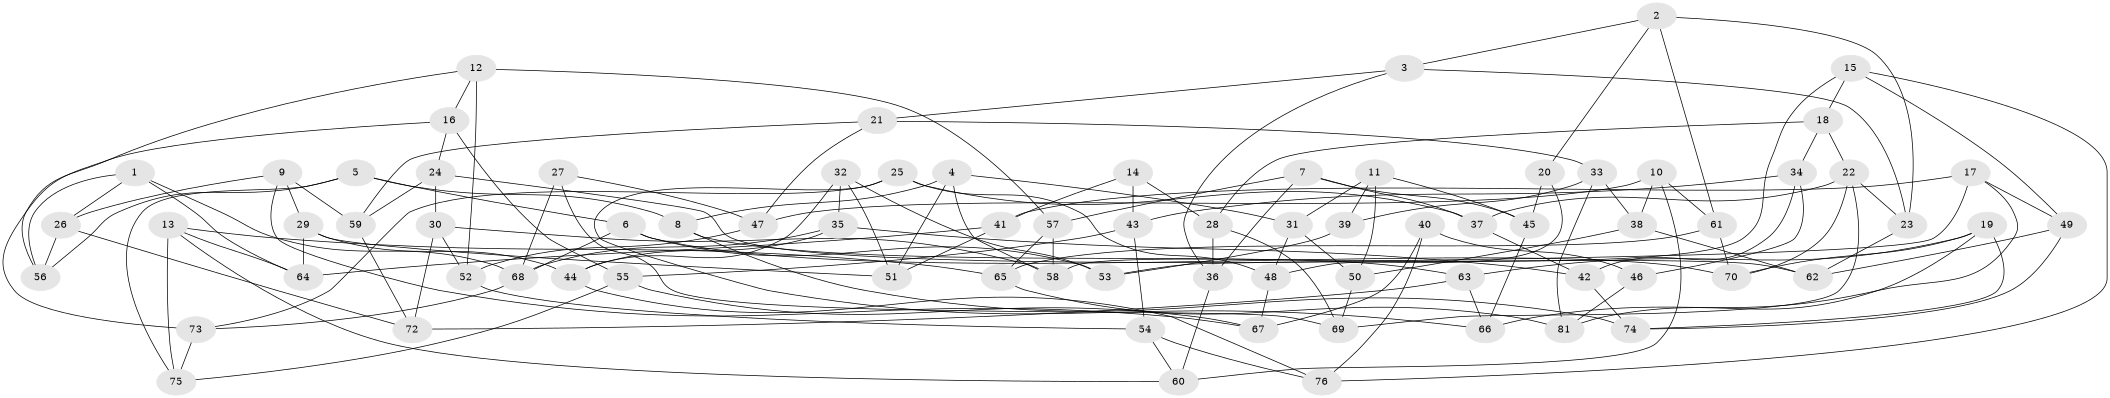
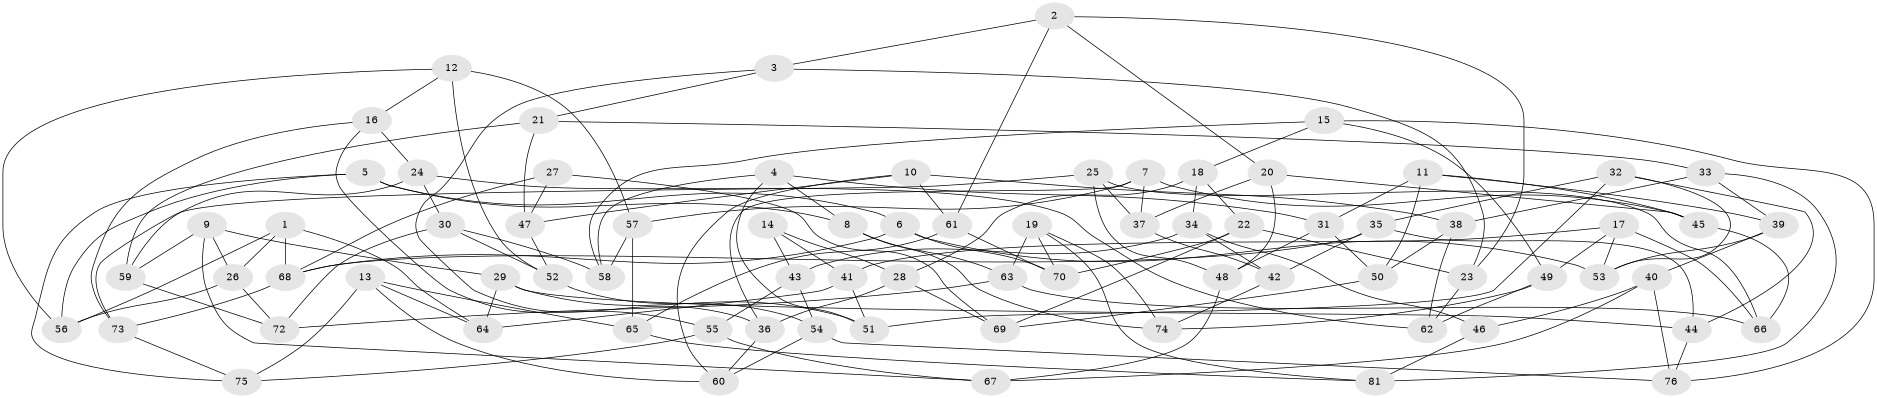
(1672, 199) -> (1224, 189)
none -> (1716, 252)
